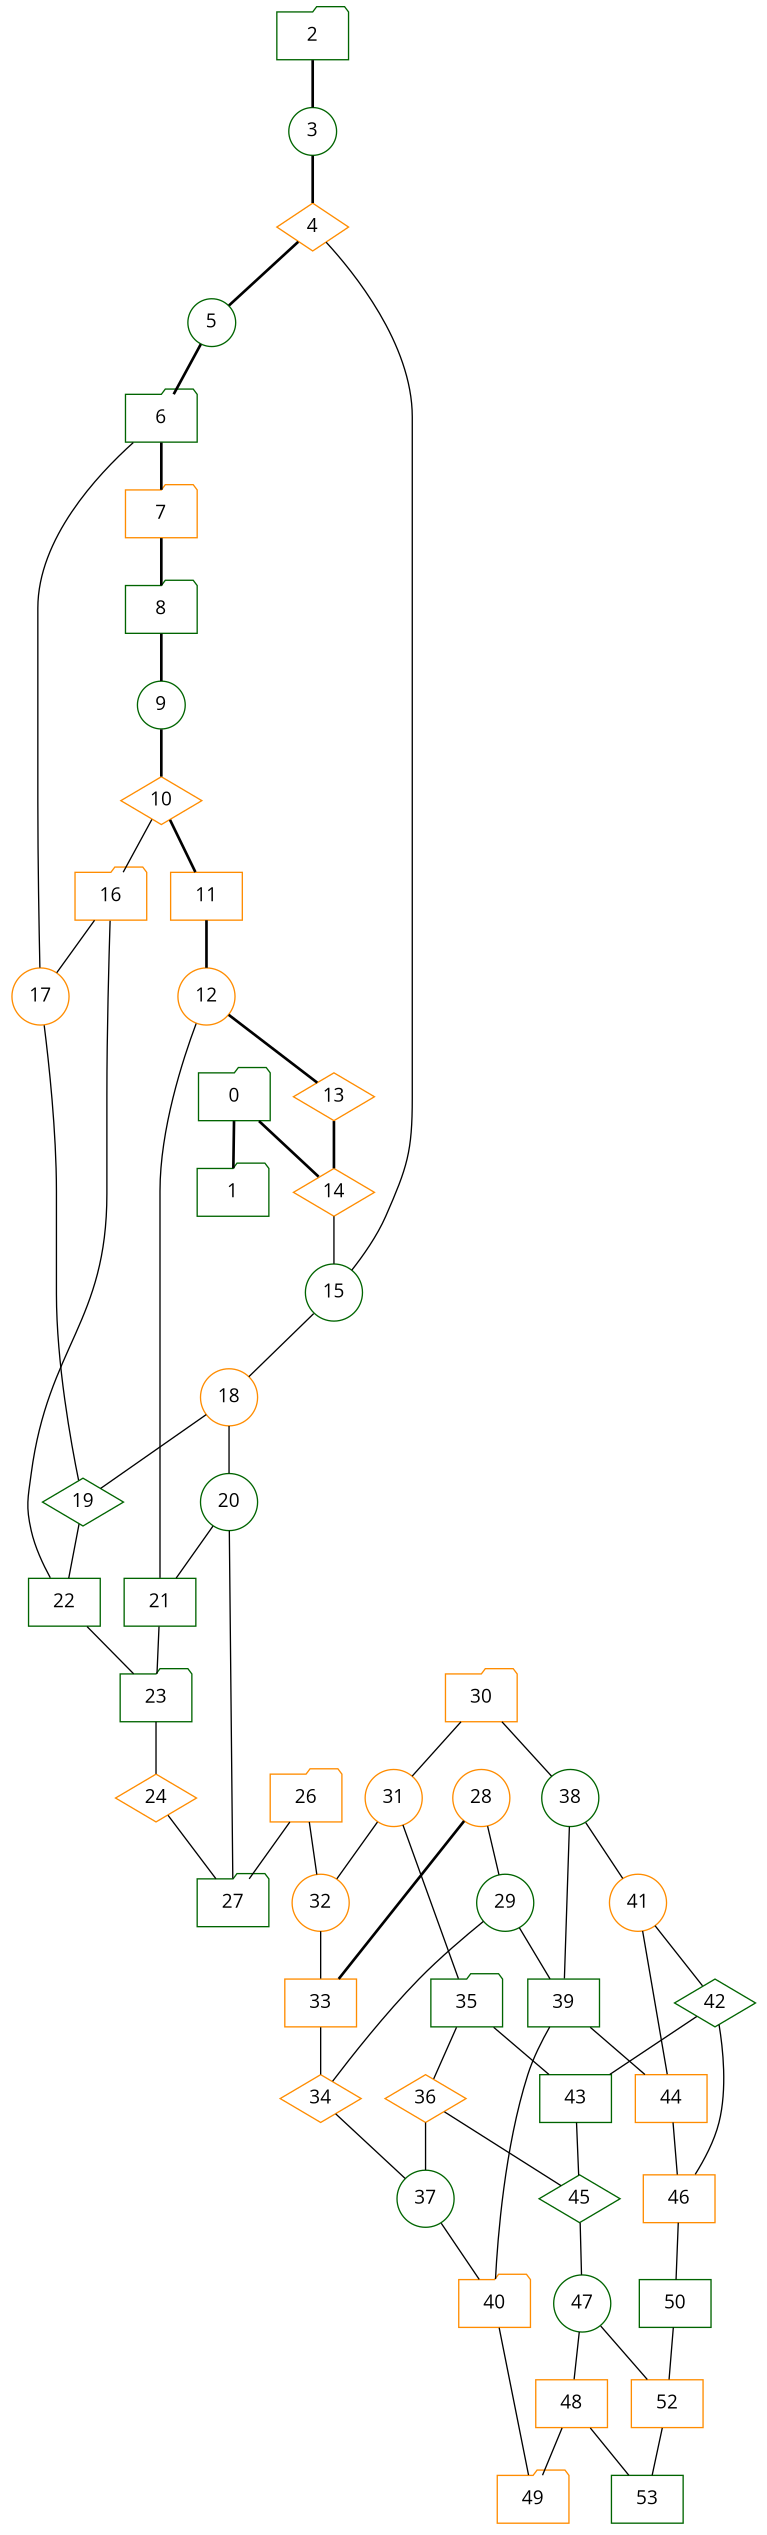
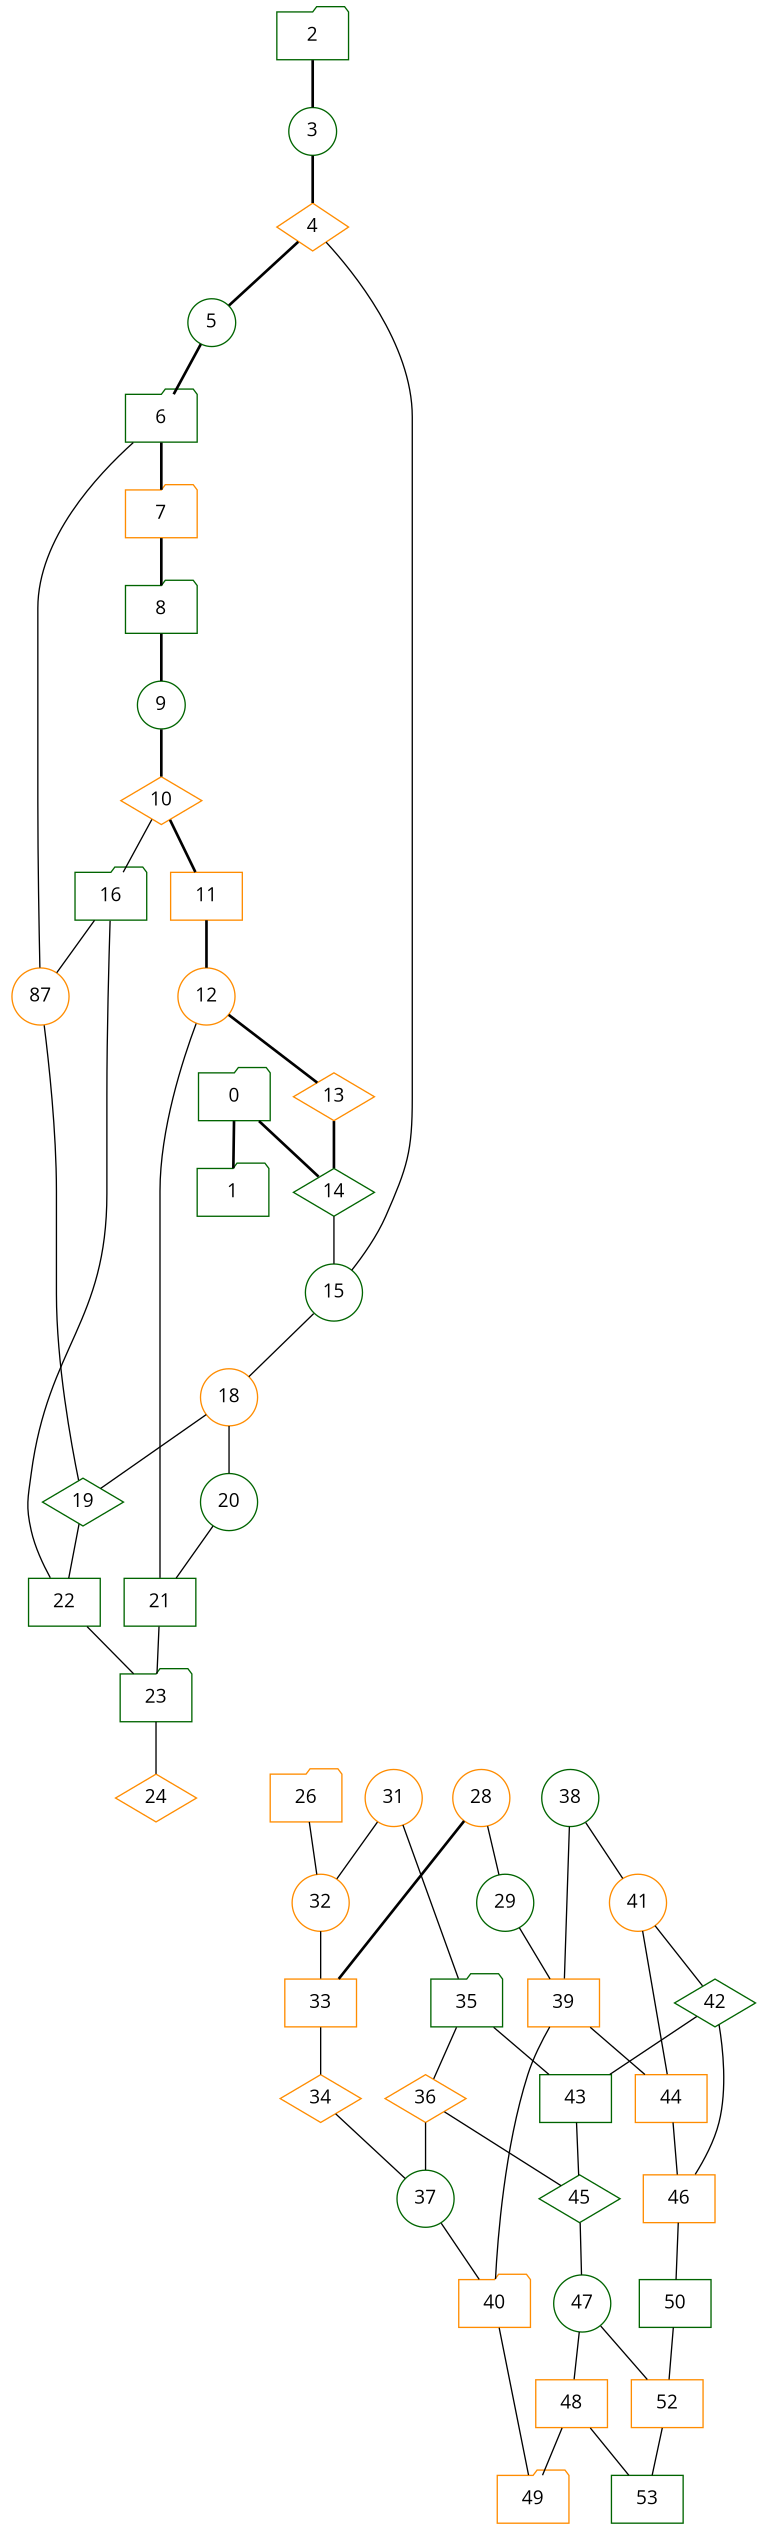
(111, 896) -> (111, 896)
(40, 996) -> (40, 996)
(334, 1192) -> (334, 1192)
(481, 1698) -> none
(233, 1903) -> none
(403, 1996) -> none
(564, 2003) -> (564, 2003)
